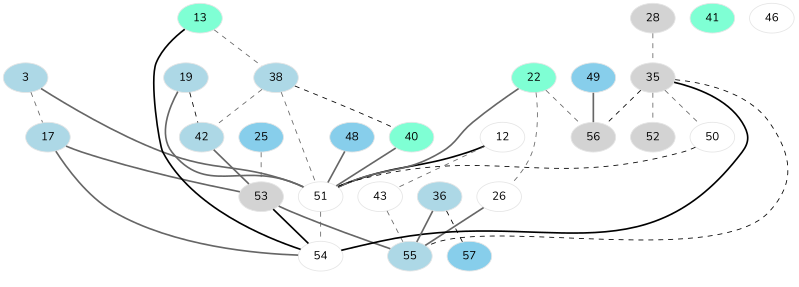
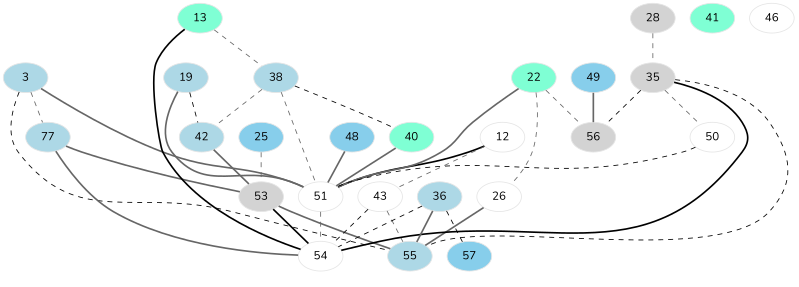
(48, 137) -> (48, 137)
(653, 137) -> none
none -> (167, 203)
none -> (350, 226)
none -> (380, 226)
